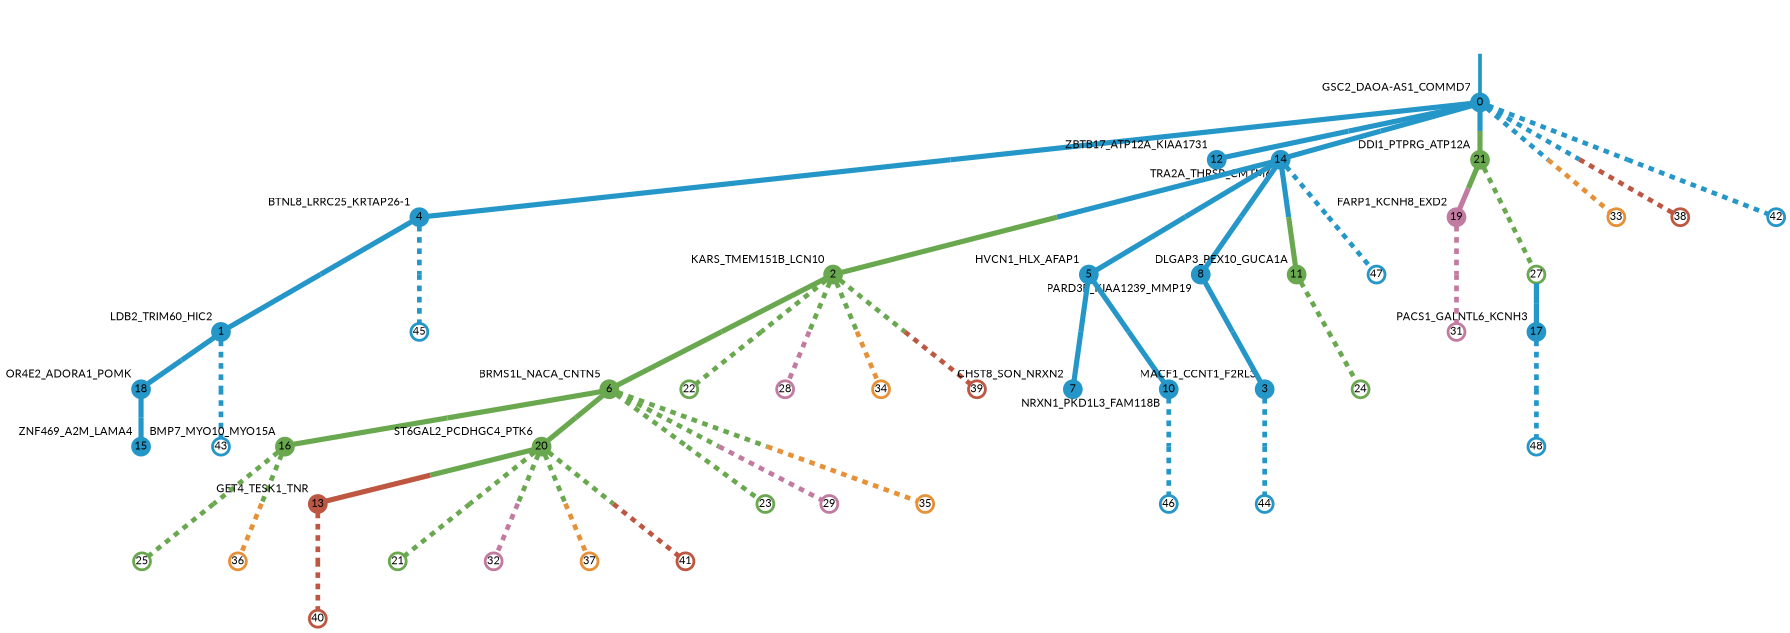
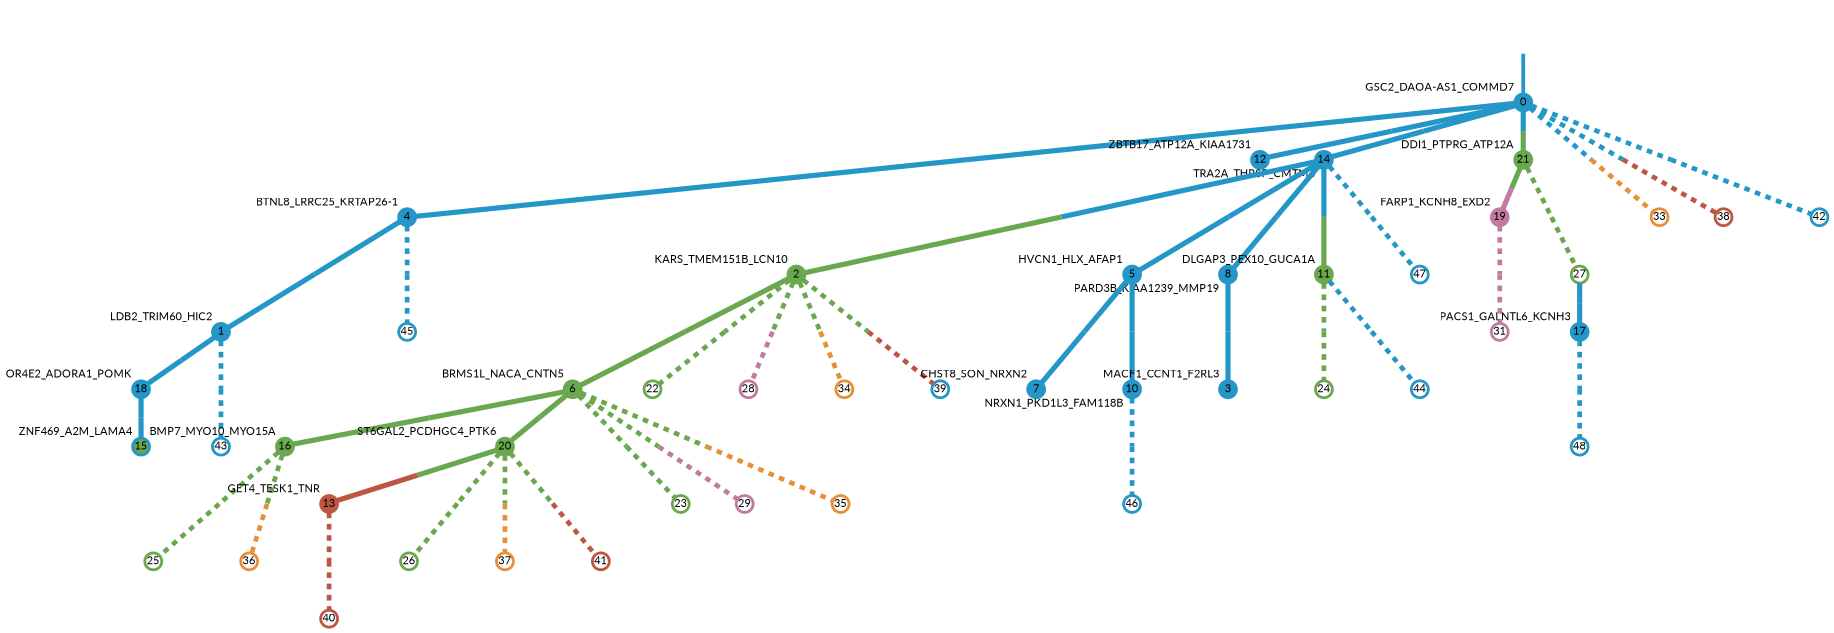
(977, 389) -> (940, 389)
(1265, 446) -> (1372, 332)
(141, 447) -> (141, 447)
(398, 561) -> (409, 561)
(494, 561) -> none
